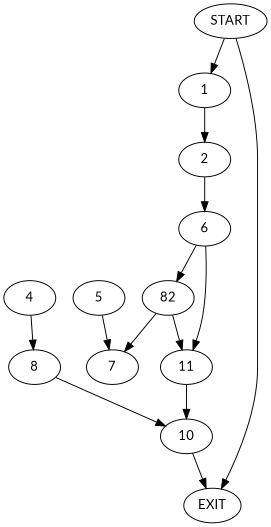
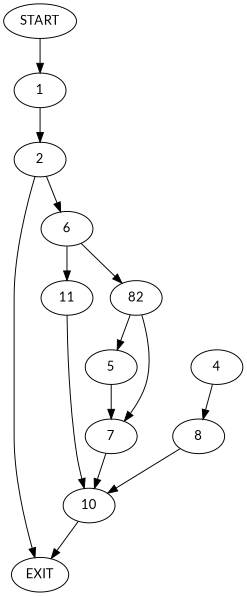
(258, 261) -> (14, 362)
(176, 328) -> (125, 328)
none -> (102, 466)
